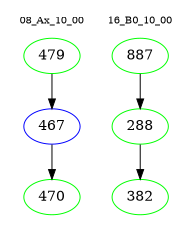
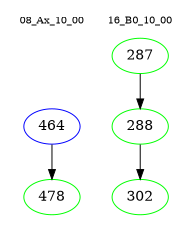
(52, 56) -> none
(140, 56) -> (140, 56)
(52, 126) -> (52, 126)
(52, 197) -> (52, 197)
(140, 197) -> (140, 197)
